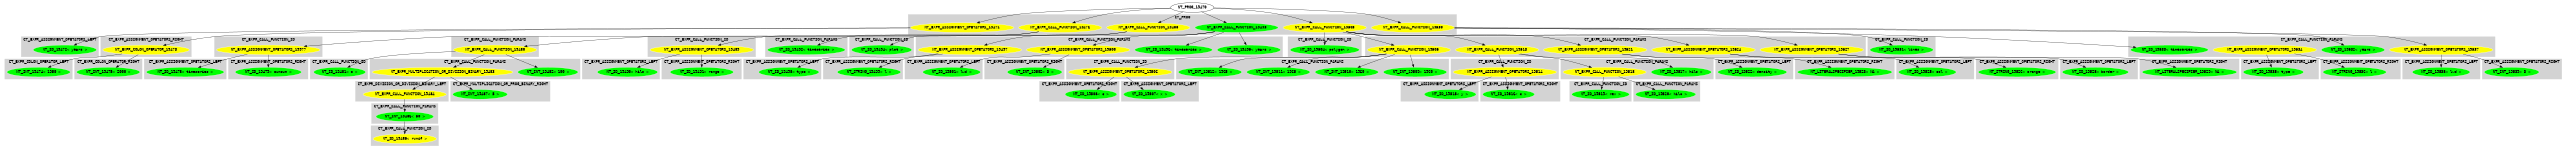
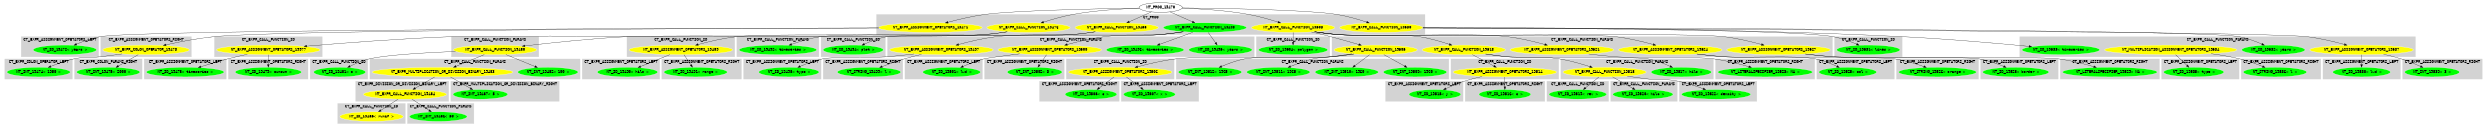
(2265, 50) -> (2171, 50)
(1681, 57) -> (1666, 80)
(108, 62) -> (108, 62)
(500, 84) -> (505, 84)
(405, 127) -> (389, 105)
